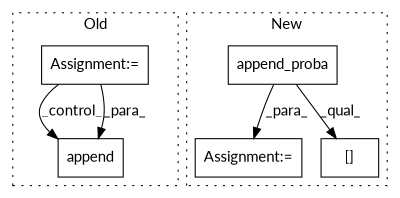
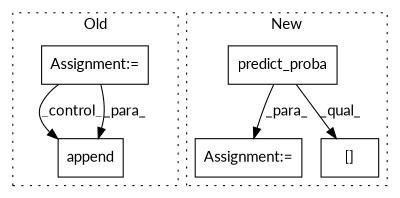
(283, 65) -> (283, 65)
